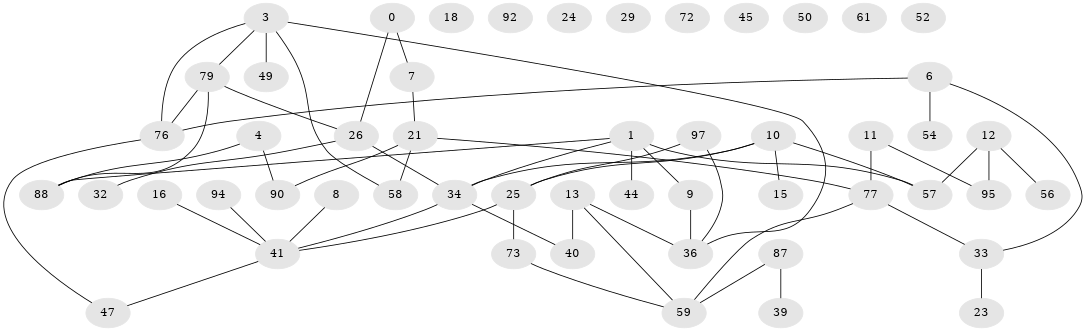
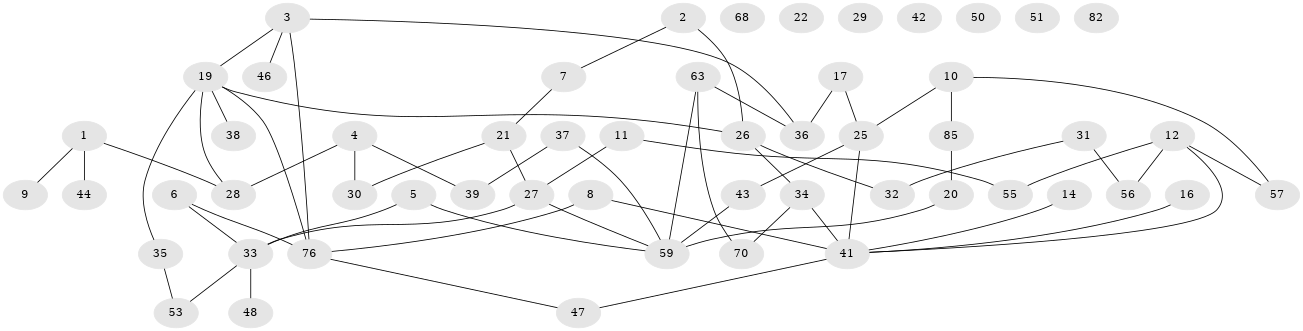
(392, 18) -> (683, 18)
(451, 18) -> (742, 18)
(510, 18) -> (801, 18)
(569, 18) -> none
(687, 18) -> (919, 18)
(746, 18) -> none
(864, 18) -> (1037, 18)
(923, 18) -> (1096, 18)
(207, 77) -> (206, 77)
(266, 77) -> (265, 77)
none -> (234, 136)
(699, 136) -> (841, 77)
(930, 136) -> none
none -> (1084, 136)
(541, 161) -> none
none -> (410, 163)
(577, 164) -> none
(788, 164) -> none
(42, 195) -> (234, 195)
(219, 195) -> (1069, 195)
(278, 195) -> (355, 195)
(396, 195) -> none
none -> (414, 195)
(573, 195) -> (698, 77)
(781, 195) -> (951, 136)
(871, 195) -> (532, 195)
none -> (951, 195)
(989, 195) -> (1010, 195)
(691, 225) -> none
none -> (454, 235)
none -> (1083, 237)
none -> (161, 254)
(514, 254) -> (743, 195)
(573, 254) -> (742, 254)
(781, 254) -> (563, 136)
none -> (251, 313)
(982, 313) -> (176, 313)
